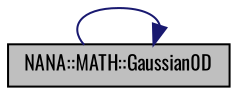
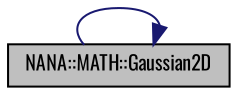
(119, 65) -> (119, 65)
